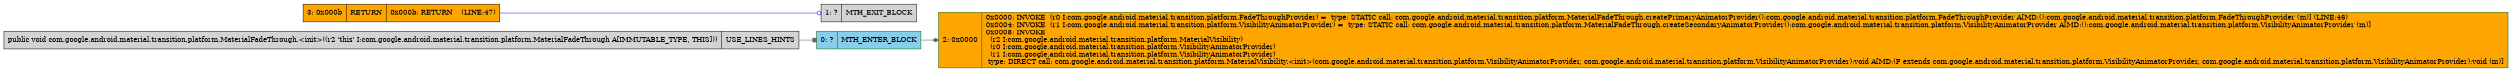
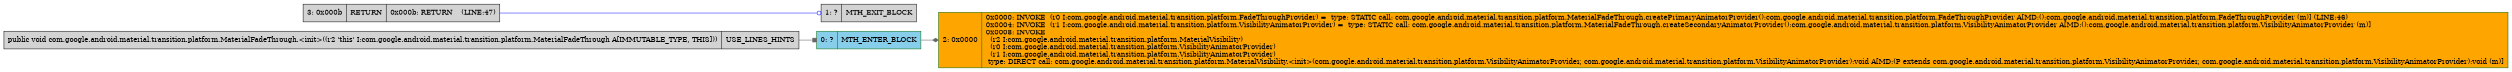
(401, 13) -> (401, 13)
